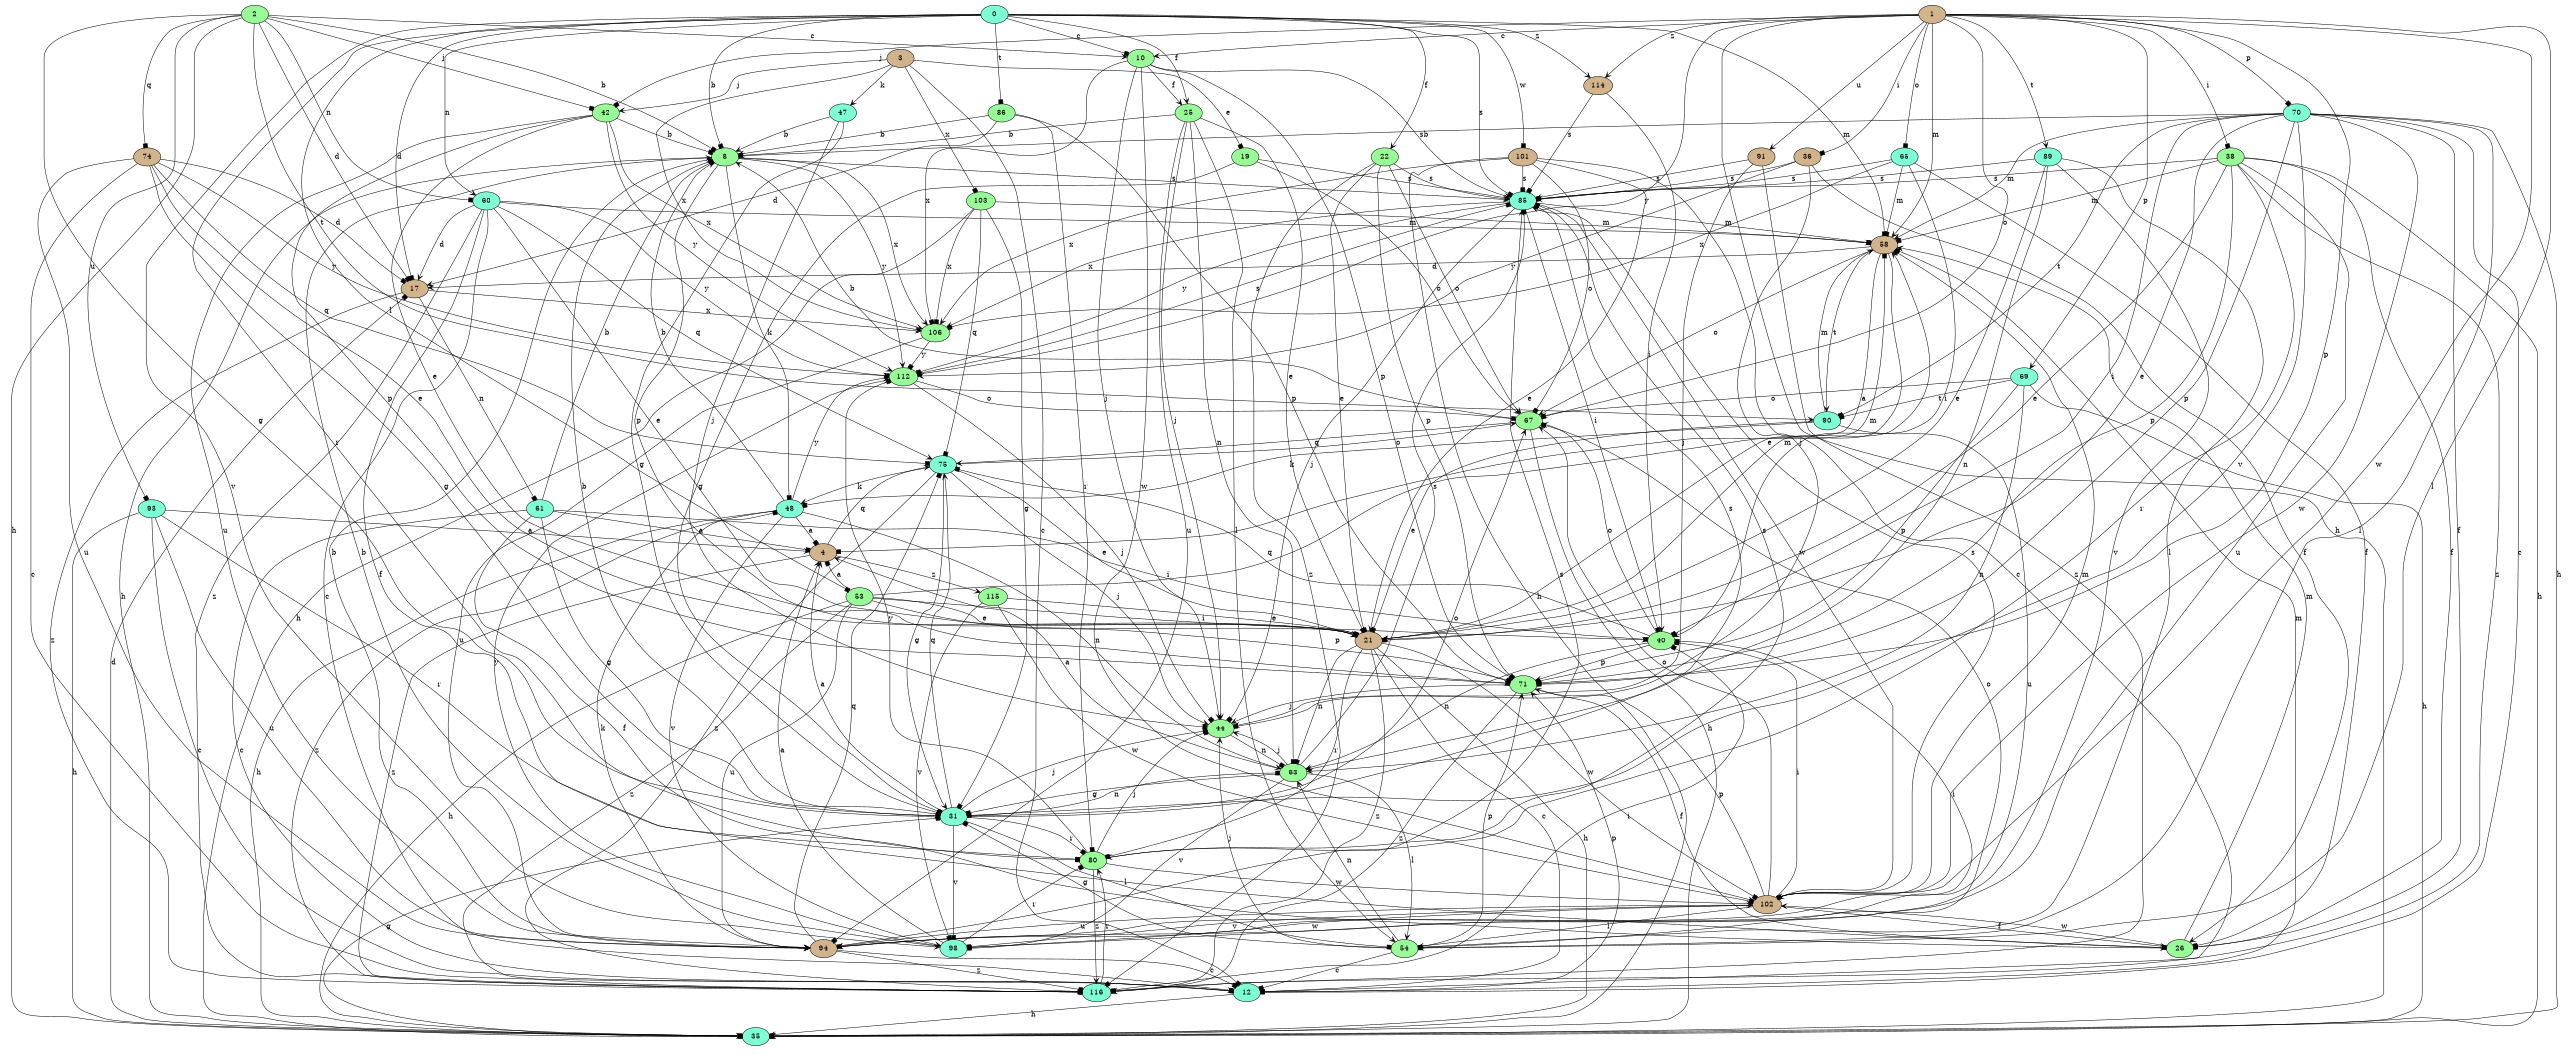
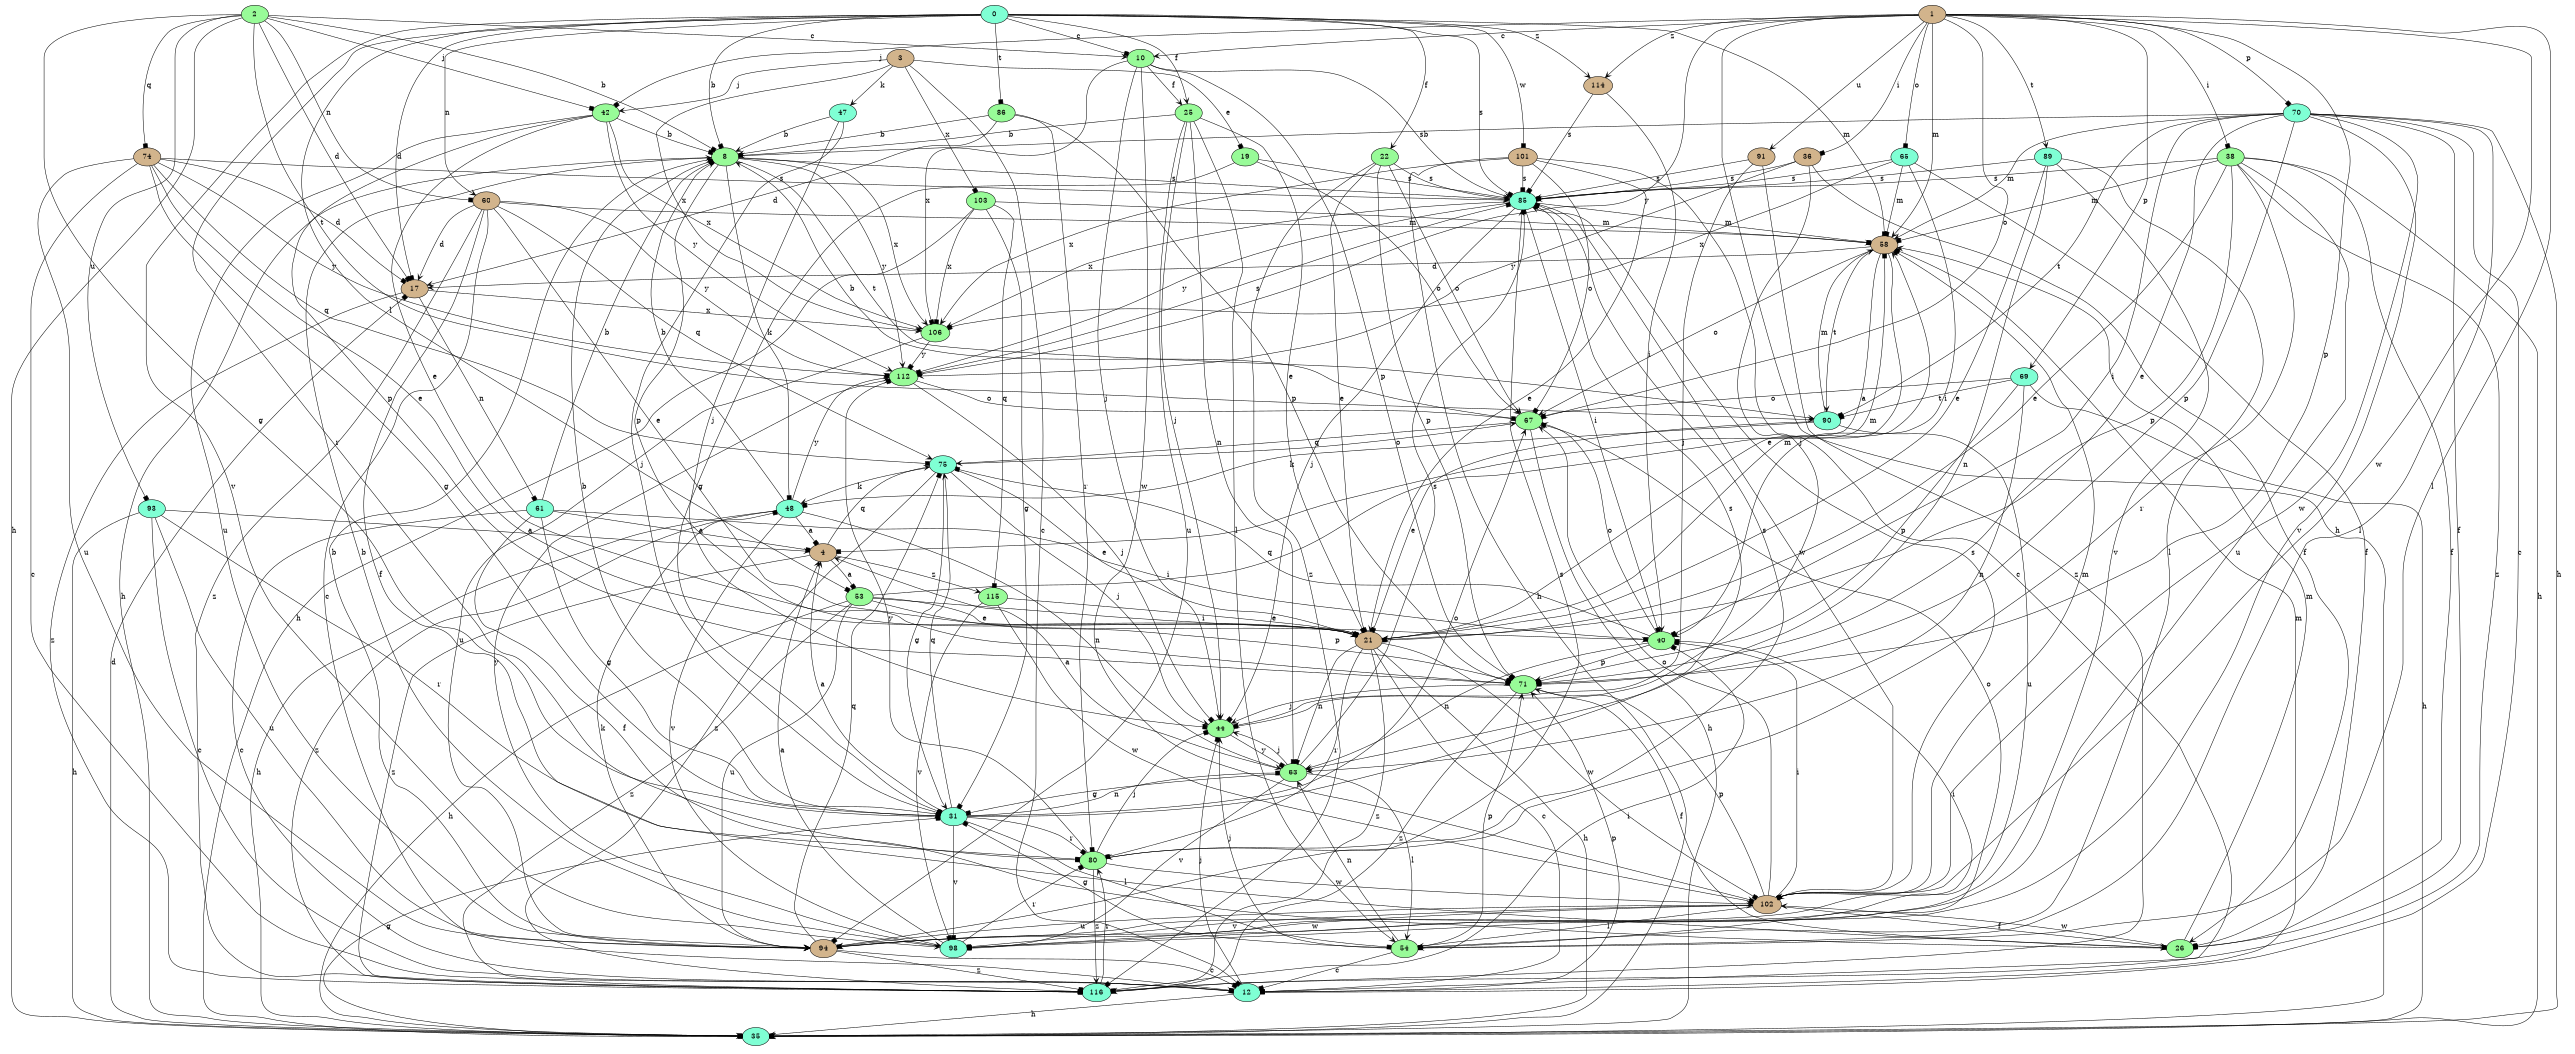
none -> (832, 183)
(486, 201) -> (486, 201)
(971, 331) -> (1003, 388)
none -> (1320, 366)
(642, 465) -> (642, 465)
(838, 580) -> (842, 572)
(1806, 696) -> (1977, 904)
(1264, 751) -> (1264, 751)
(1077, 757) -> (1200, 867)
